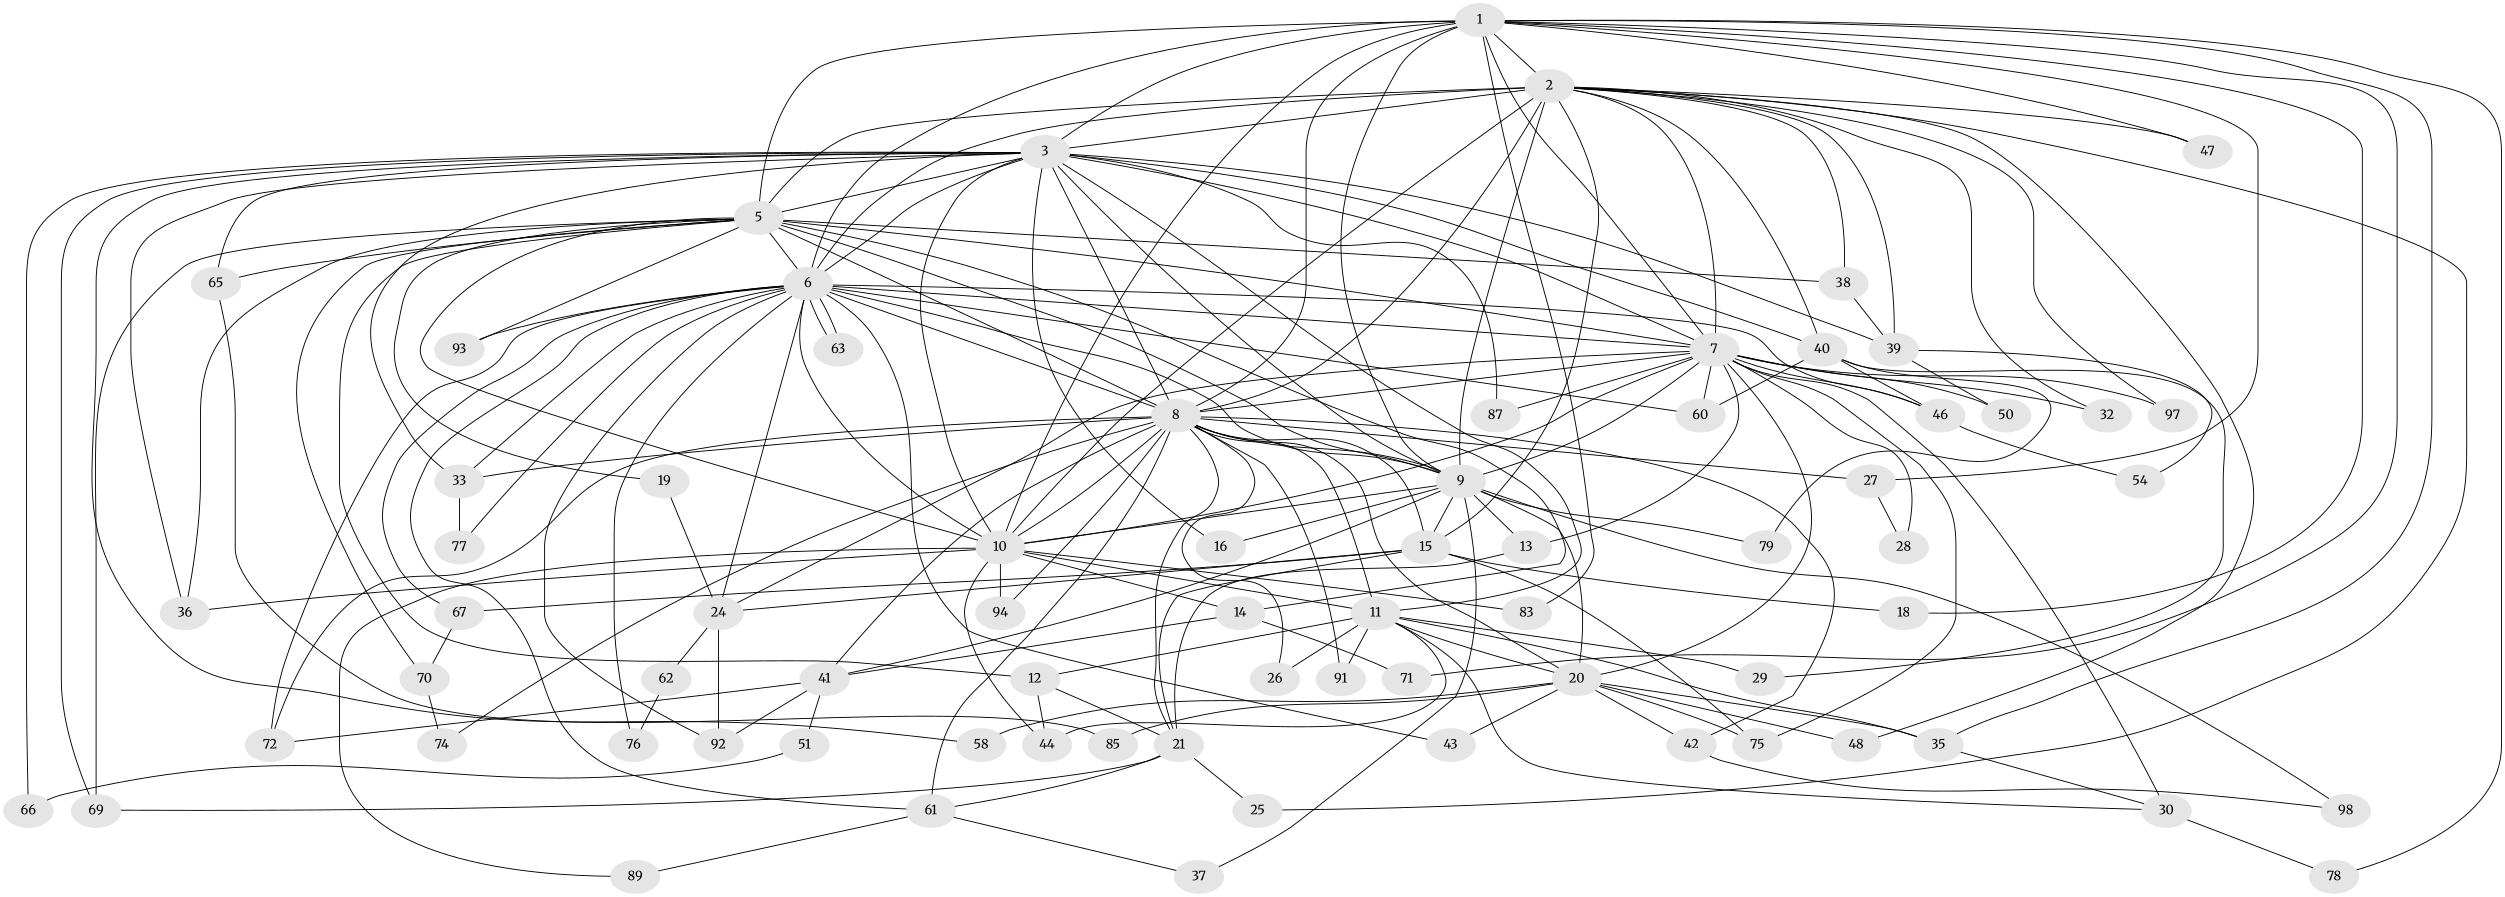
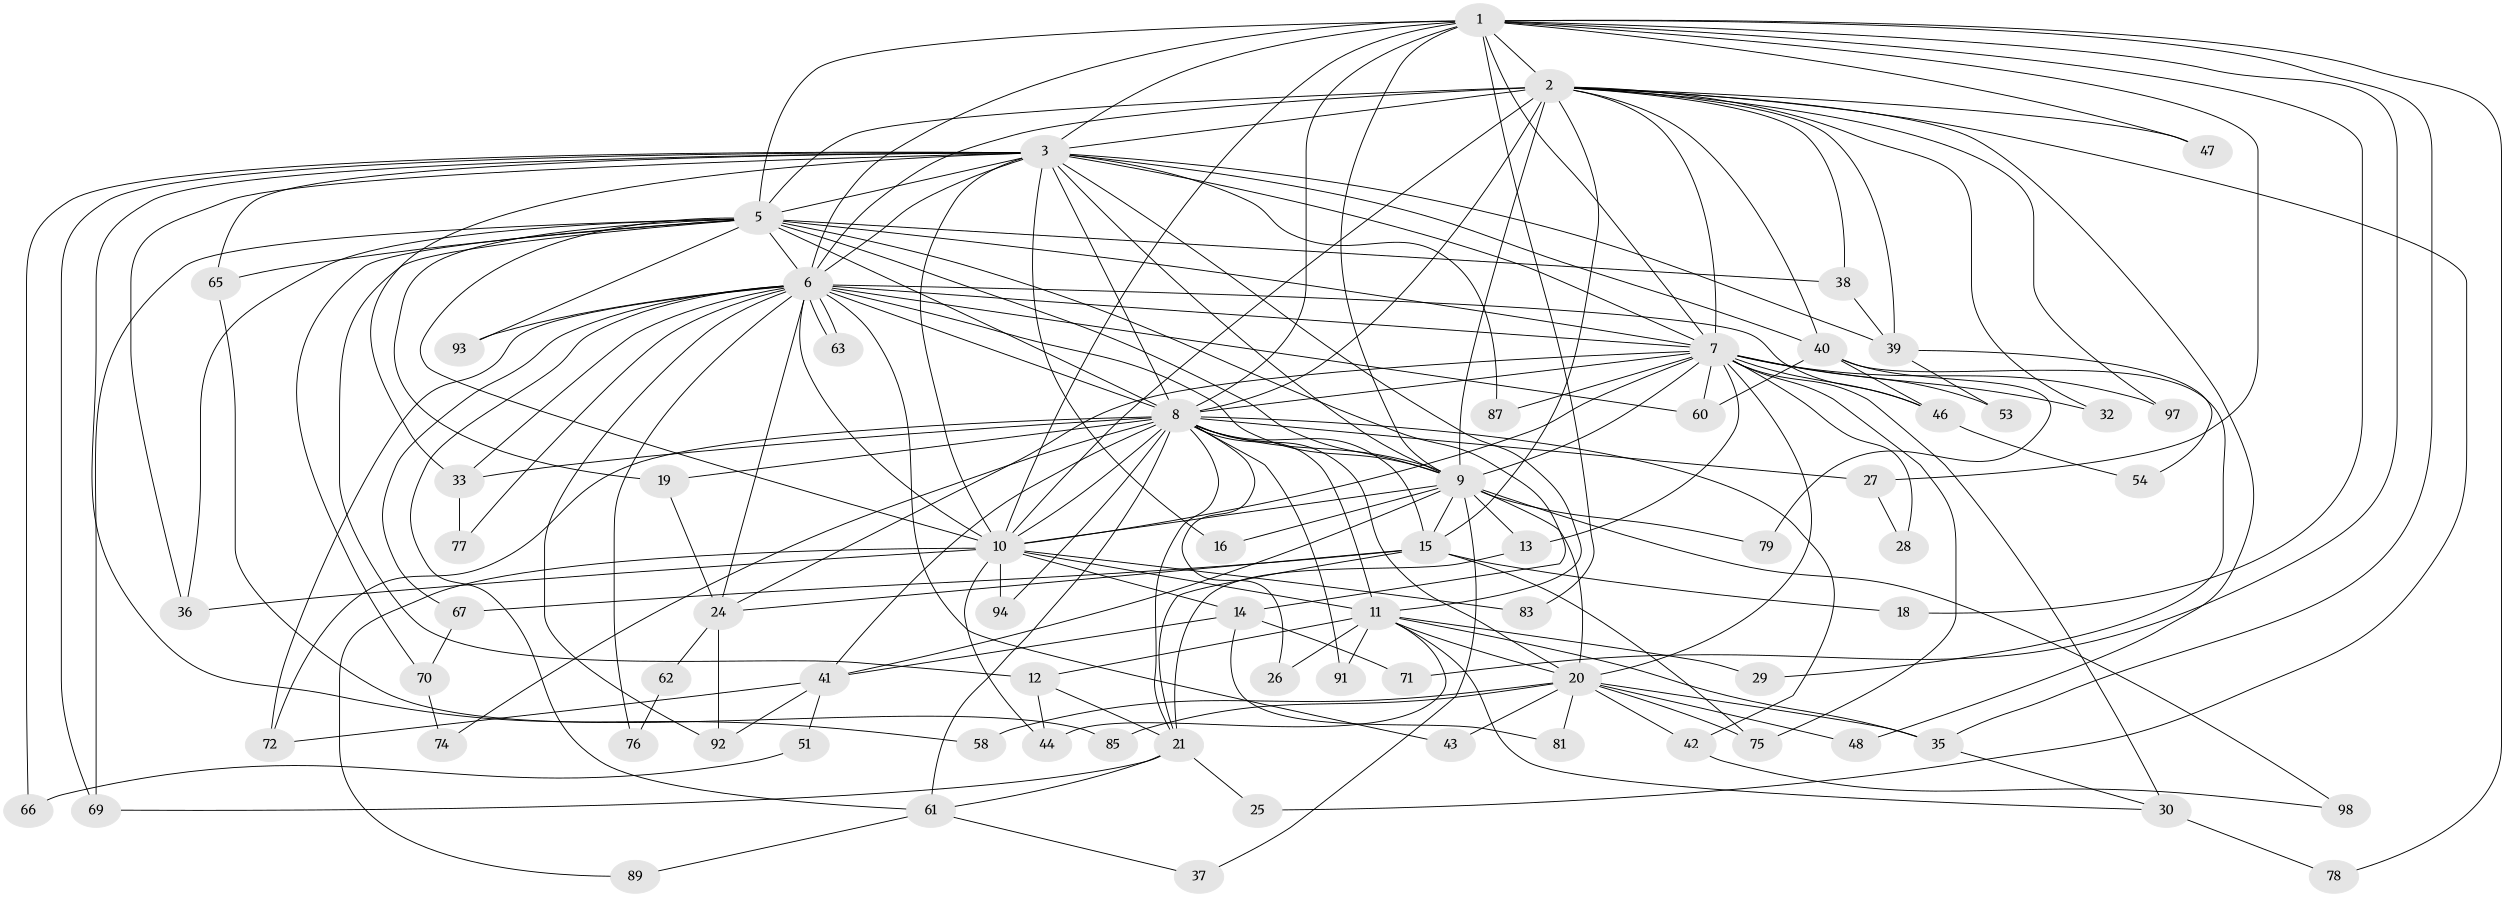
(2006, 416) -> (2006, 416)
none -> (920, 448)
none -> (1560, 745)
